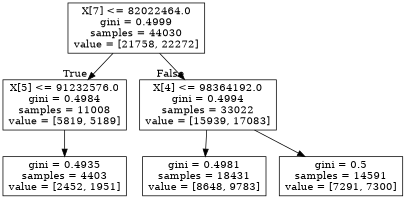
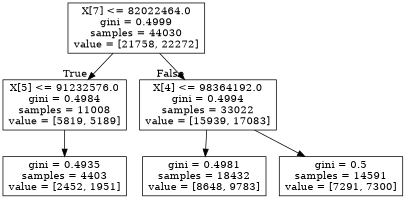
(204, 176) -> (204, 176)
